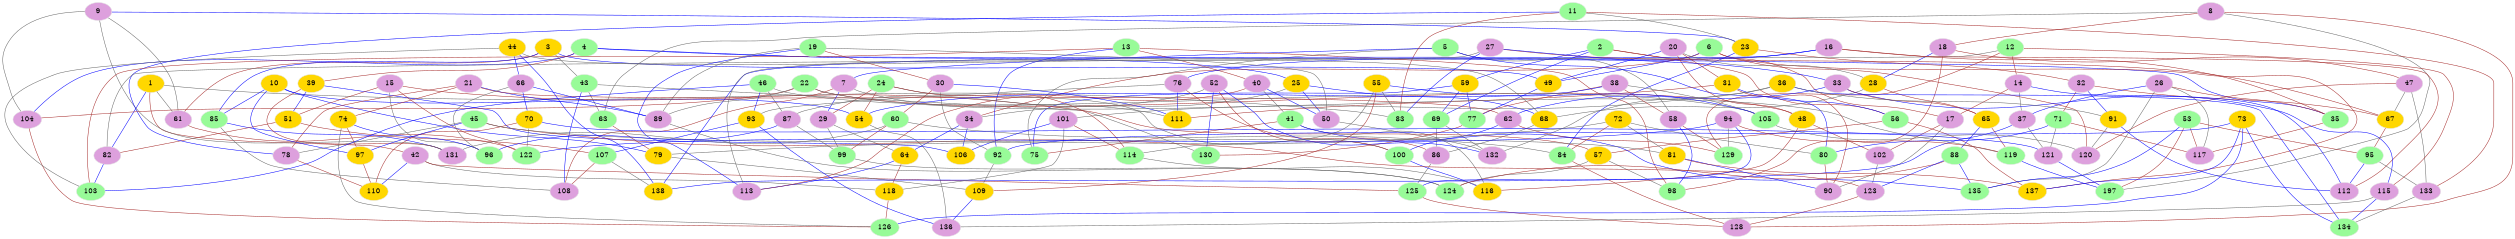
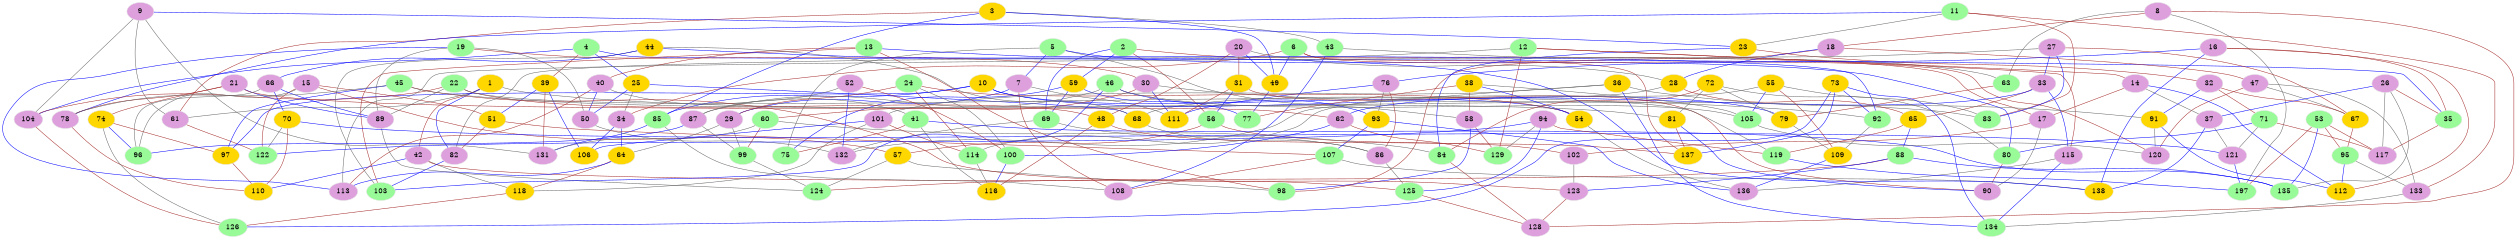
(1615, 84) -> (1469, 84)
(1206, 156) -> none
(2344, 192) -> (2341, 192)
